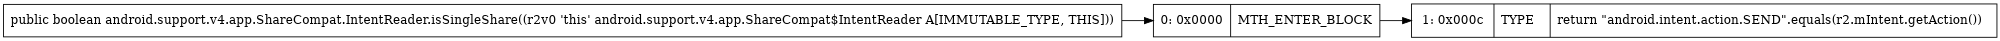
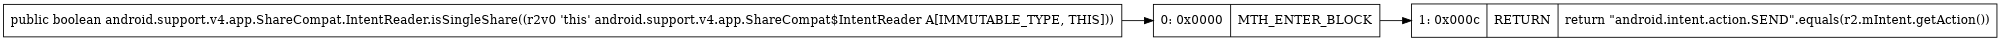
(1518, 20) -> (1523, 20)
